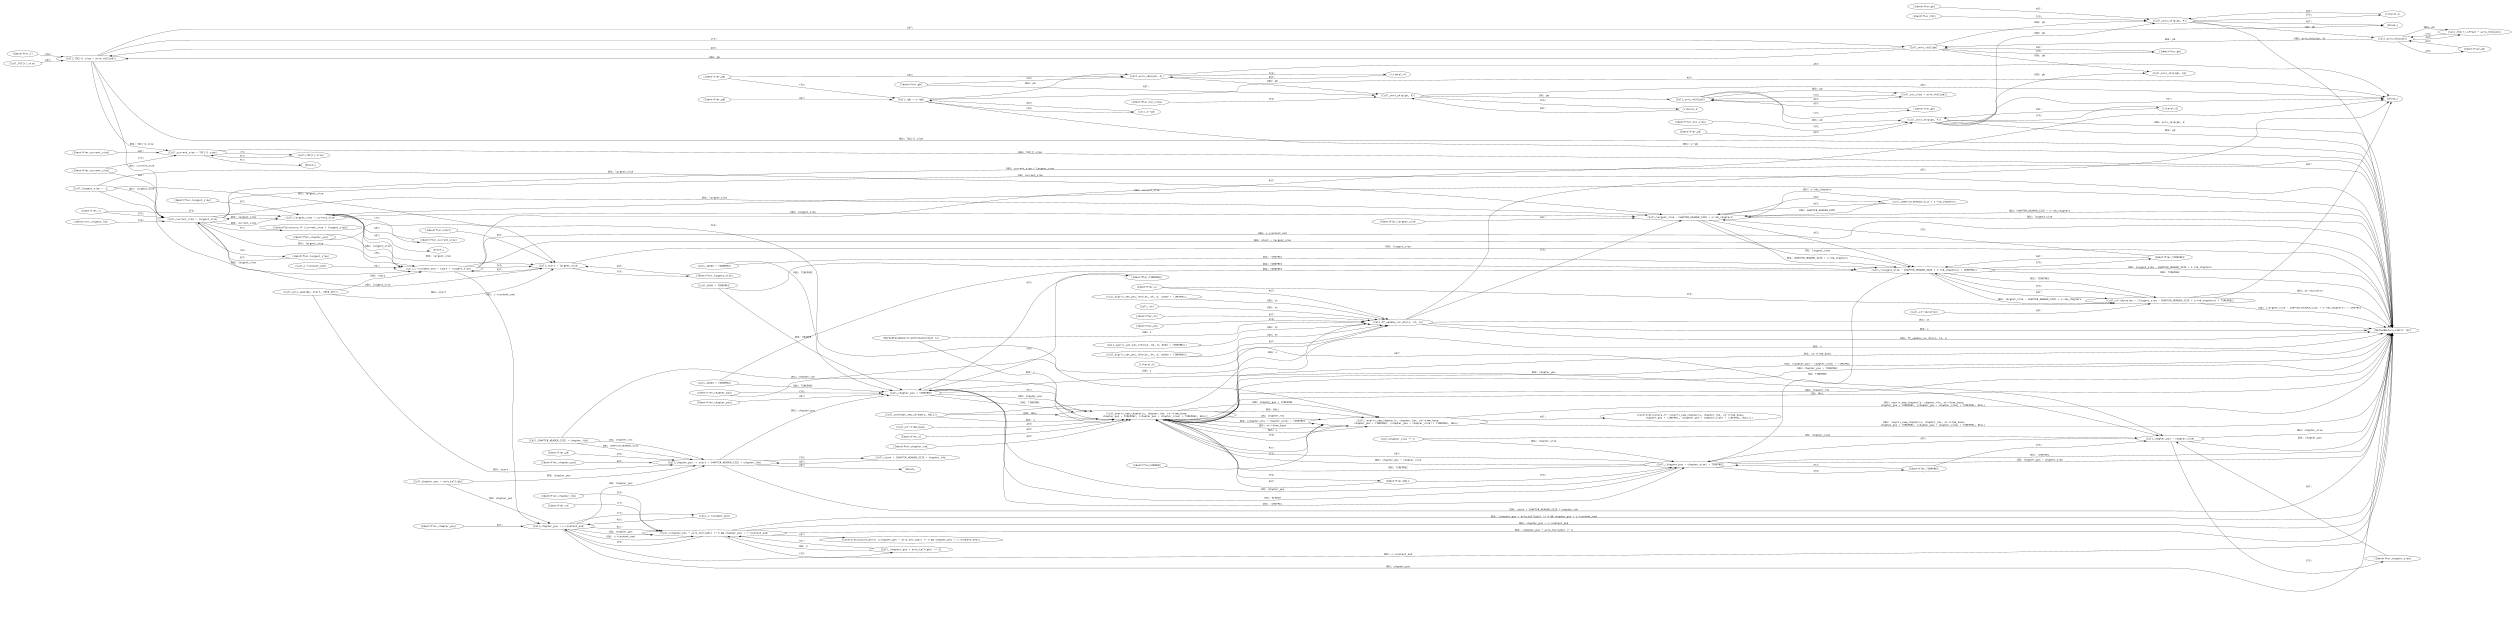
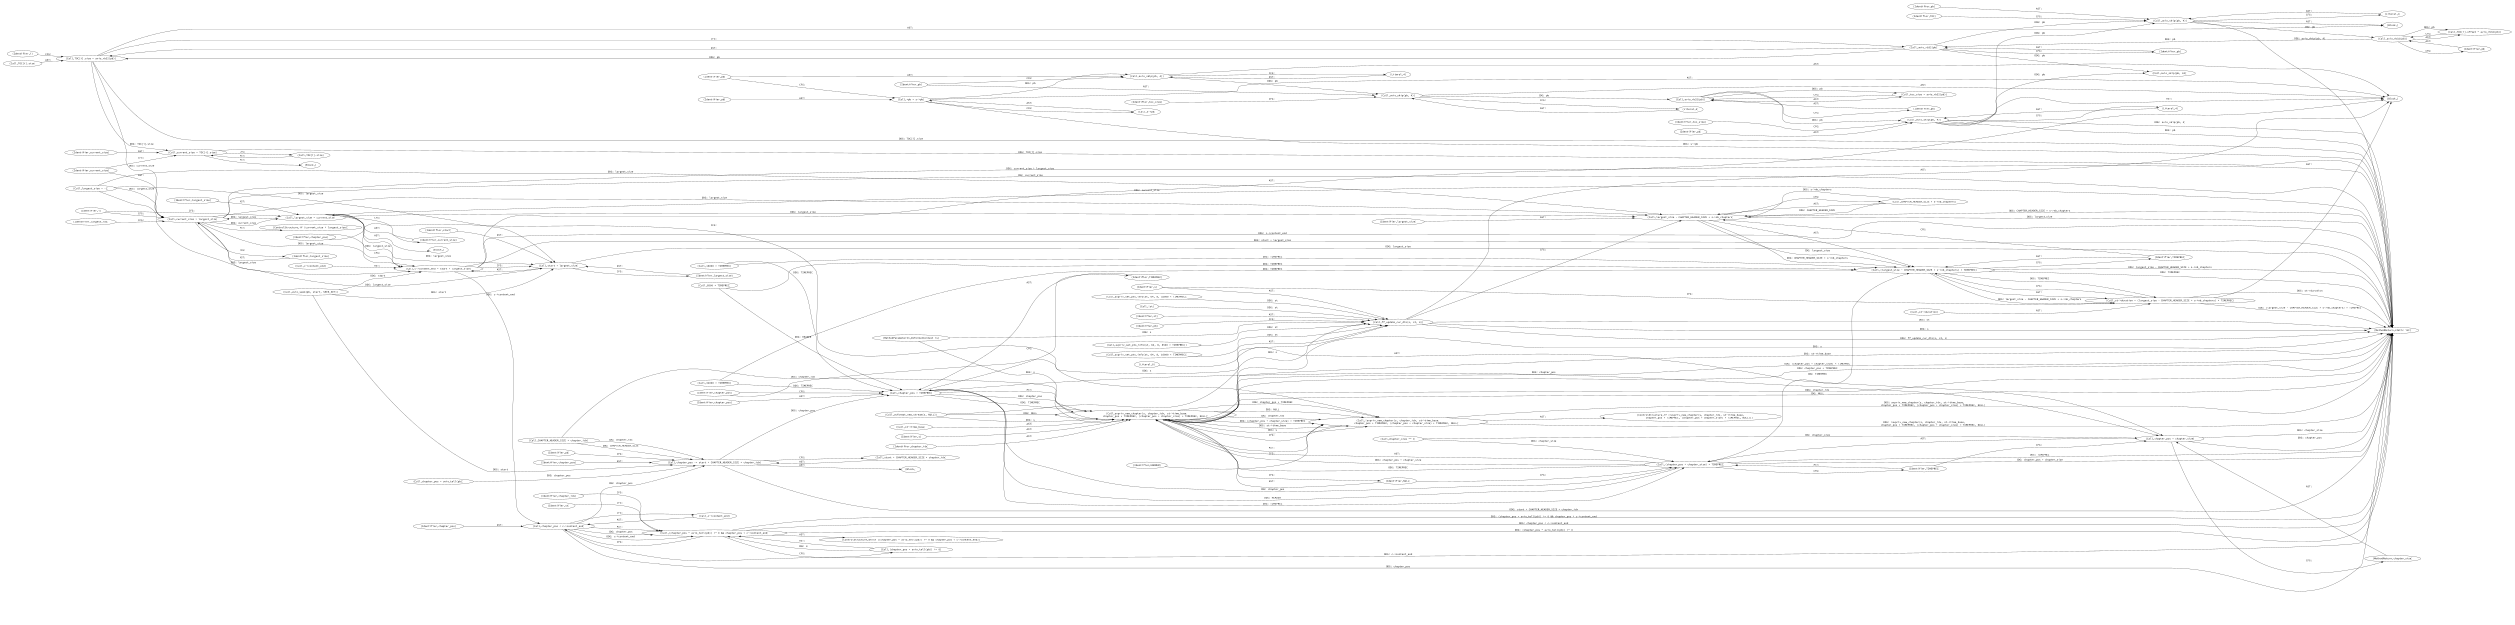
(498, 504) -> none
(2393, 559) -> (2393, 559)
